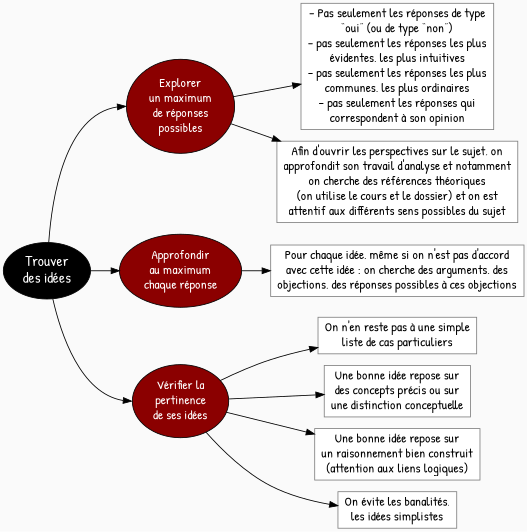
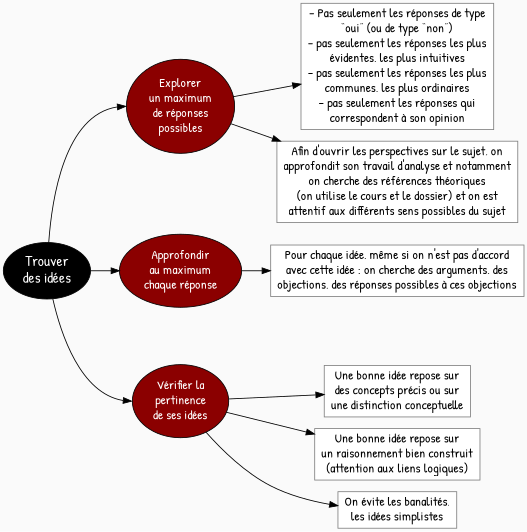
(397, 336) -> none
